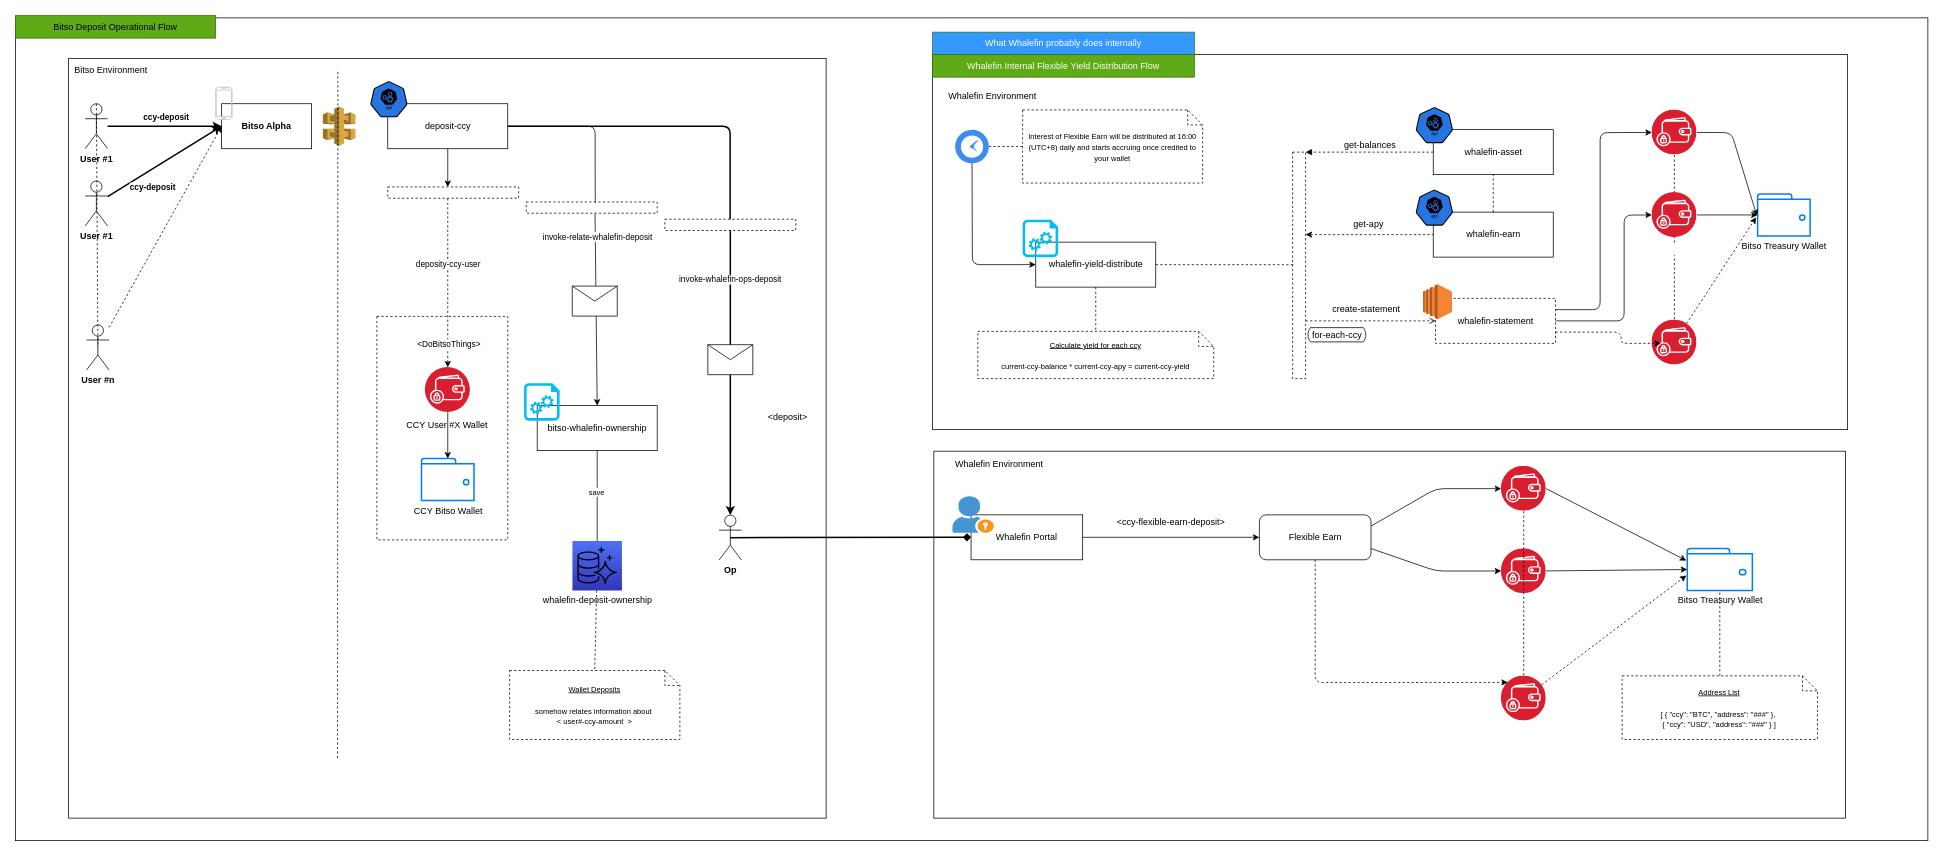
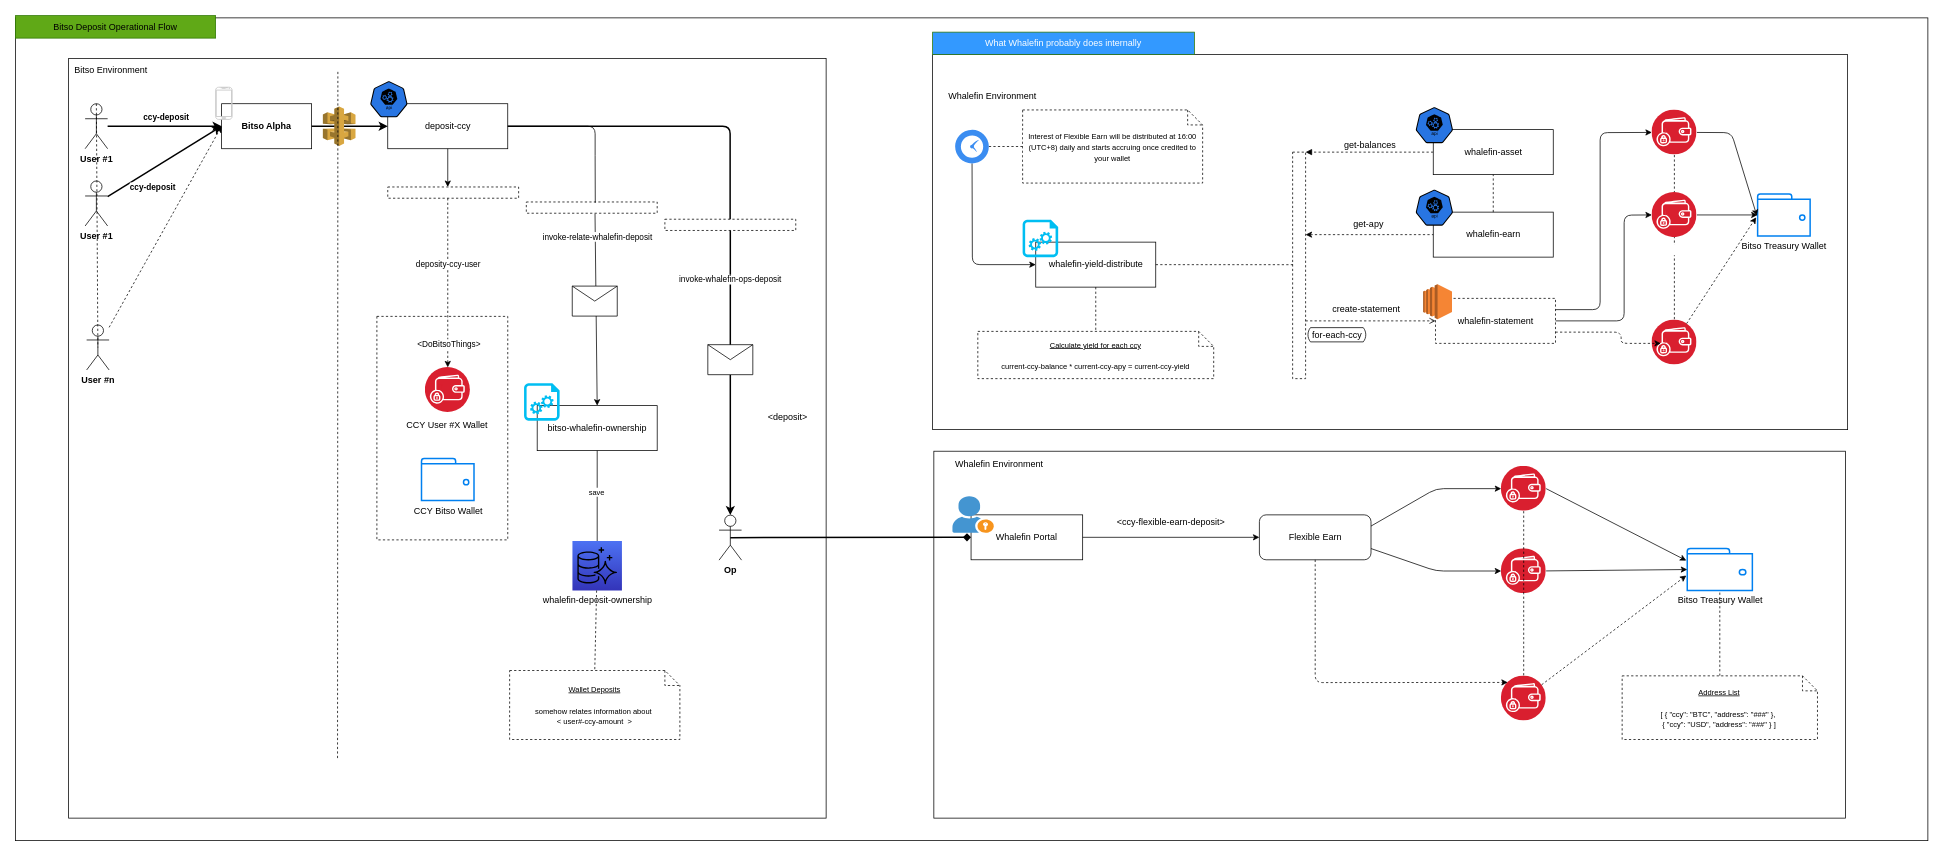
(1064, 66) -> none
none -> (346, 126)
(448, 432) -> none
